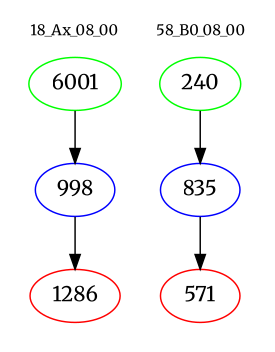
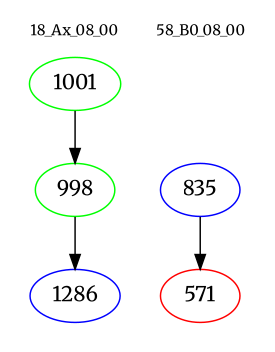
(75, 84) -> (75, 84)
(200, 84) -> none
(75, 190) -> (75, 190)
(75, 296) -> (75, 296)
